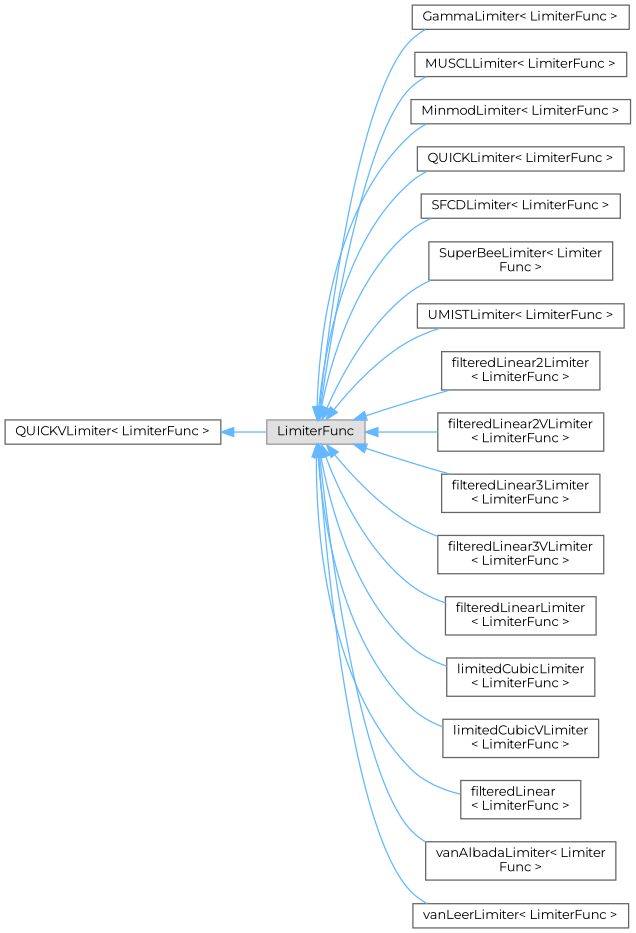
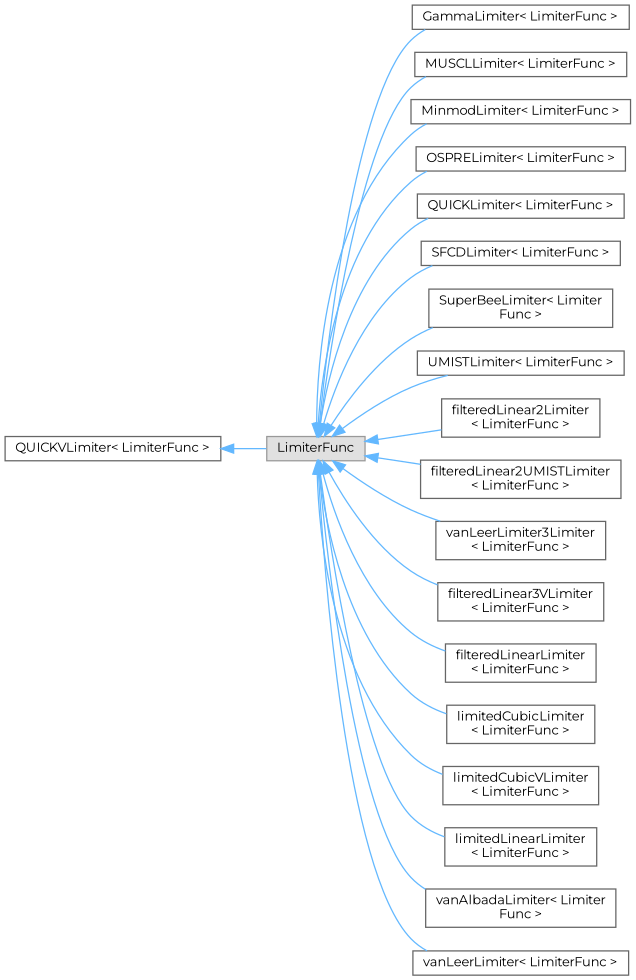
none -> (521, 159)
(521, 432) -> (521, 479)
(521, 493) -> (521, 541)
(521, 800) -> (521, 847)
